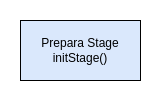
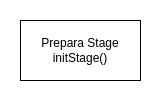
(81, 51) -> (81, 51)
